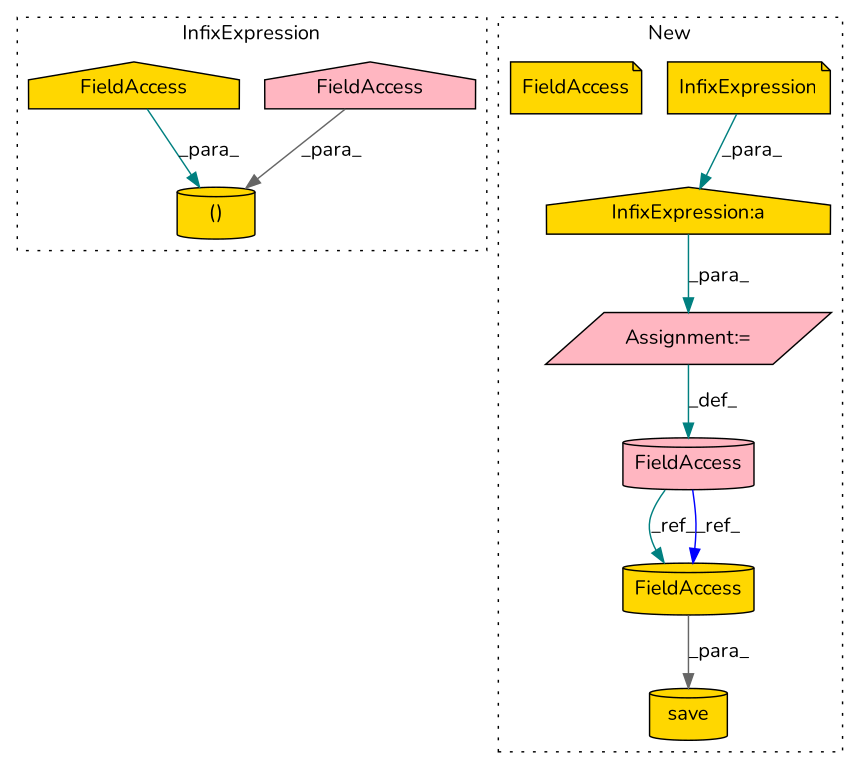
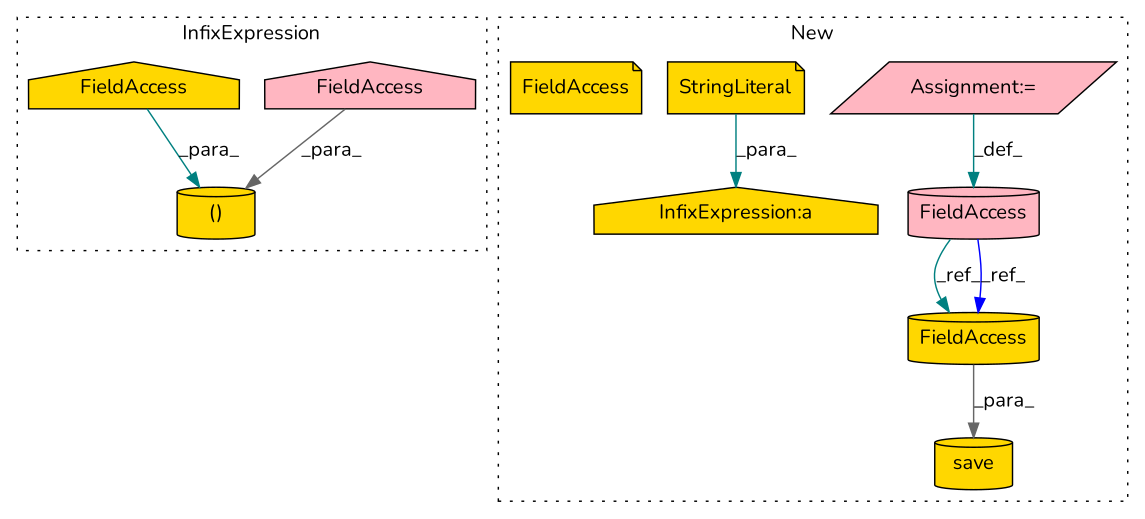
(749, 88) -> (736, 88)
(688, 266) -> none
